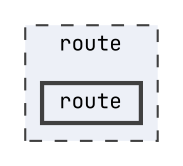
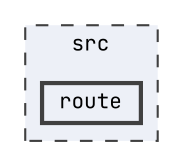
(91, 45) -> (91, 45)
